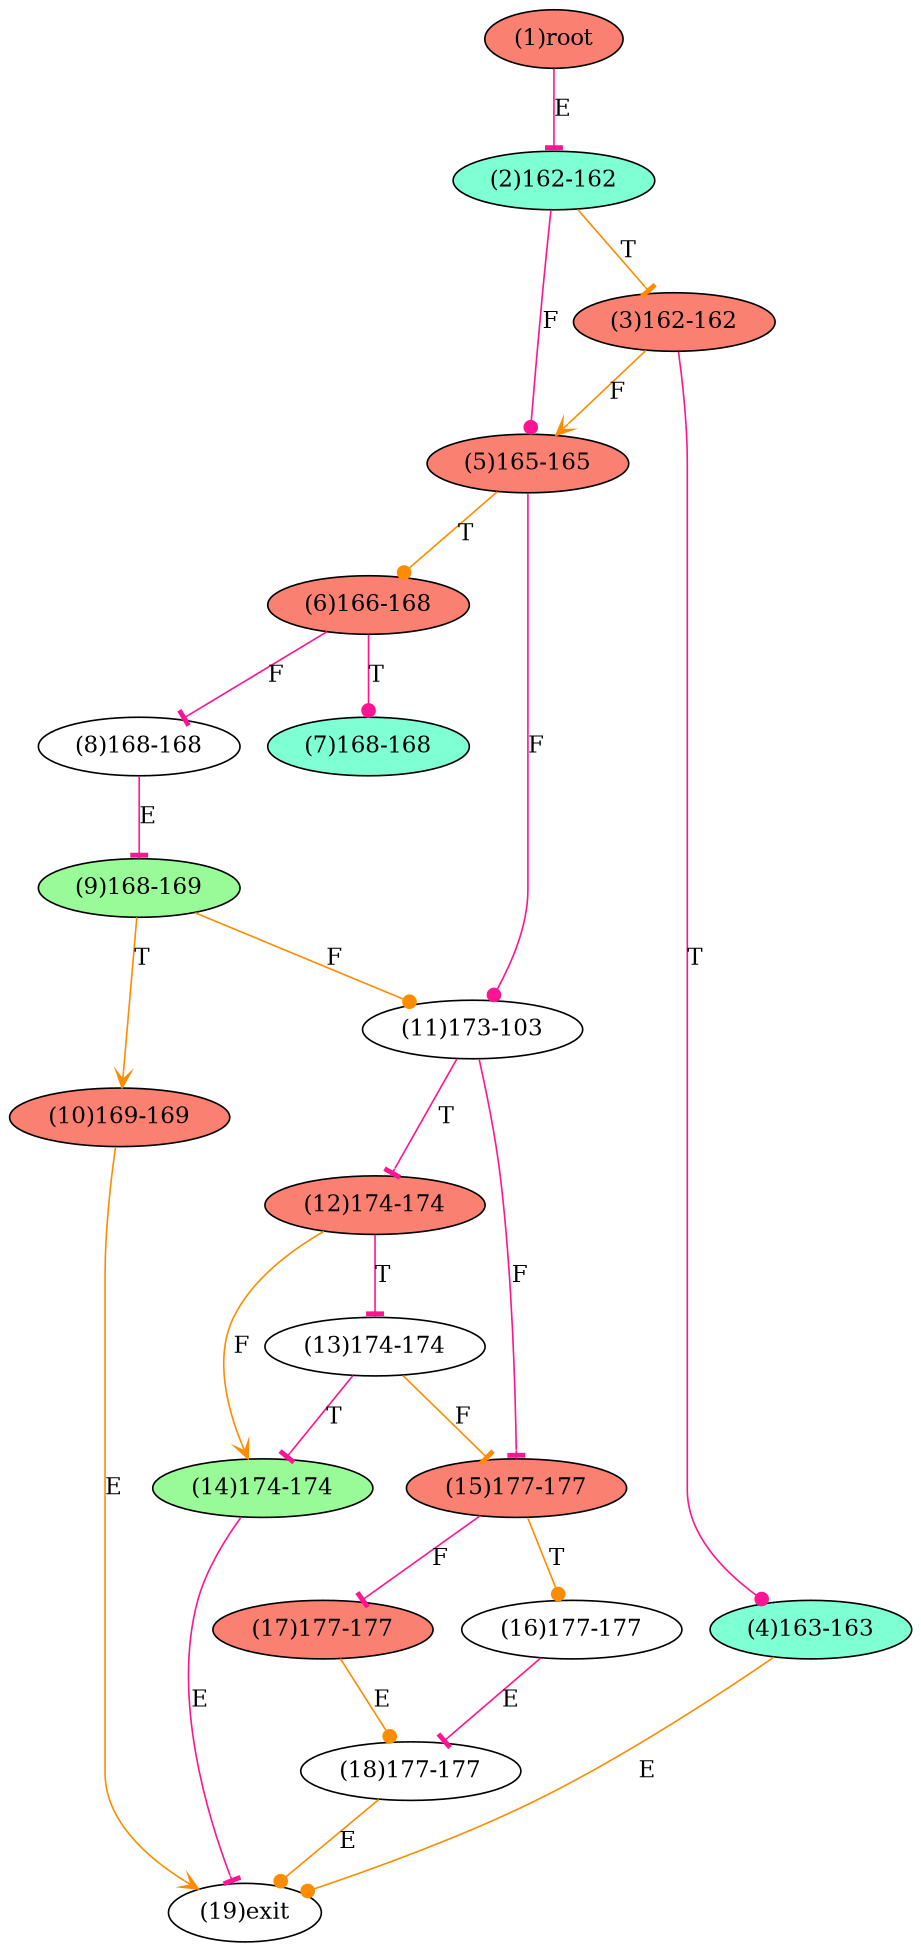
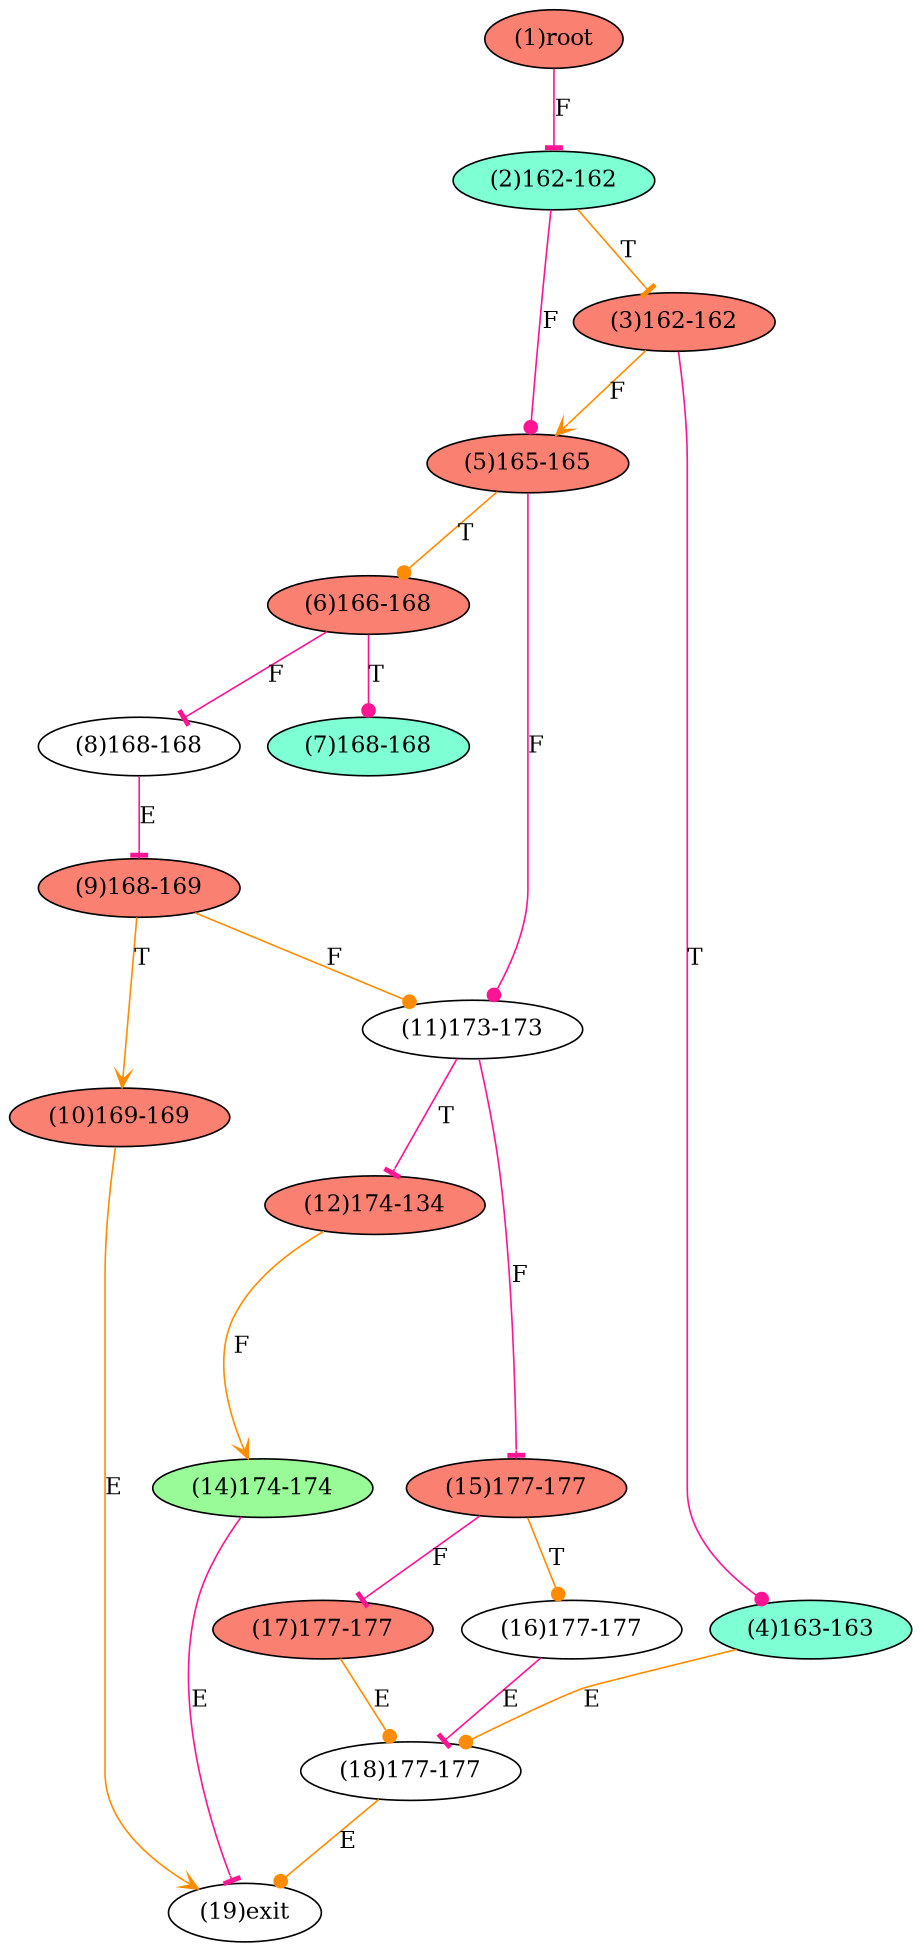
(563, 110) -> (563, 110)
(139, 888) -> (139, 888)
(473, 1030) -> (473, 1030)
(375, 1205) -> (375, 1205)
(375, 1347) -> none
(553, 1792) -> (601, 1683)
